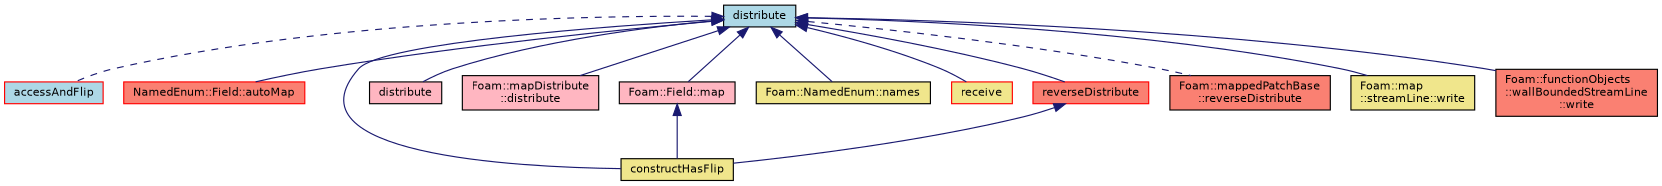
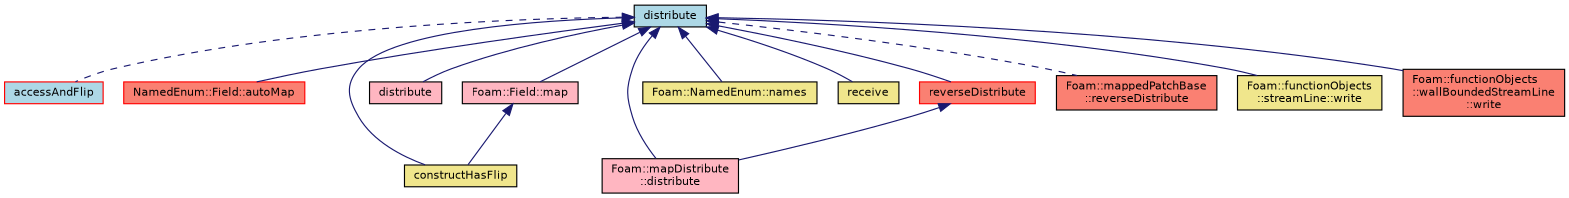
(982, 93) -> (869, 93)
(1413, 93) -> (1310, 93)
(895, 142) -> (840, 136)
